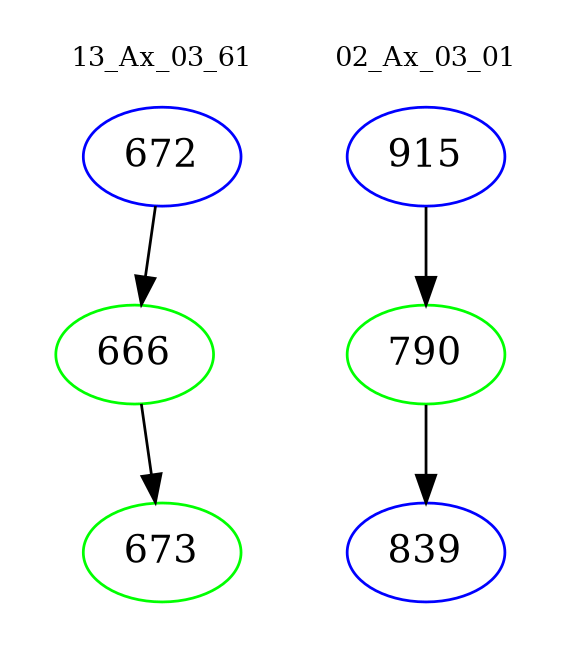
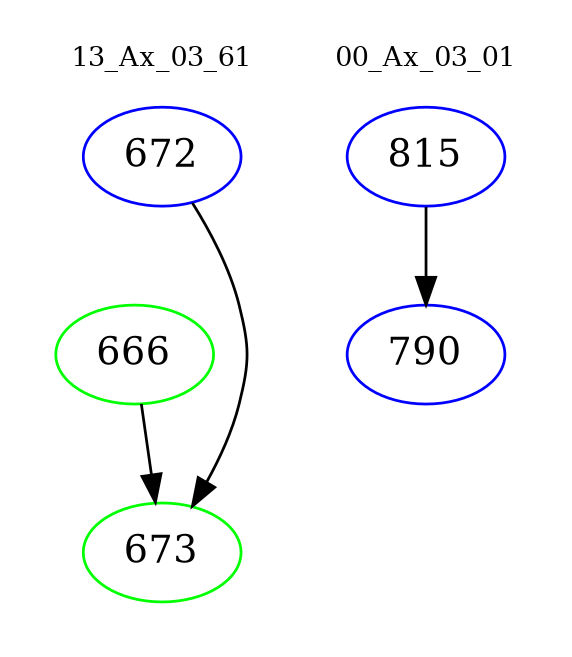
(426, 59) -> (426, 59)
(426, 157) -> (426, 157)
(150, 241) -> (246, 341)
(426, 355) -> (426, 355)
(426, 552) -> none
